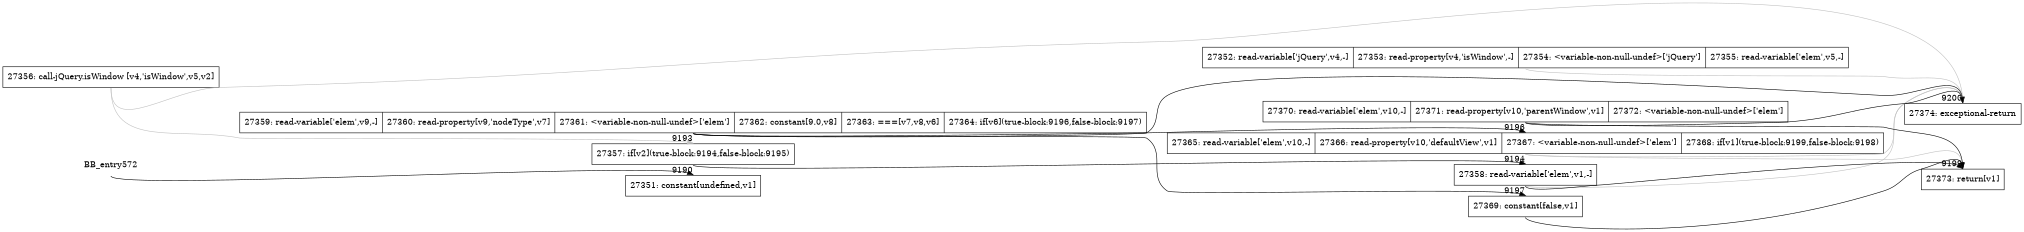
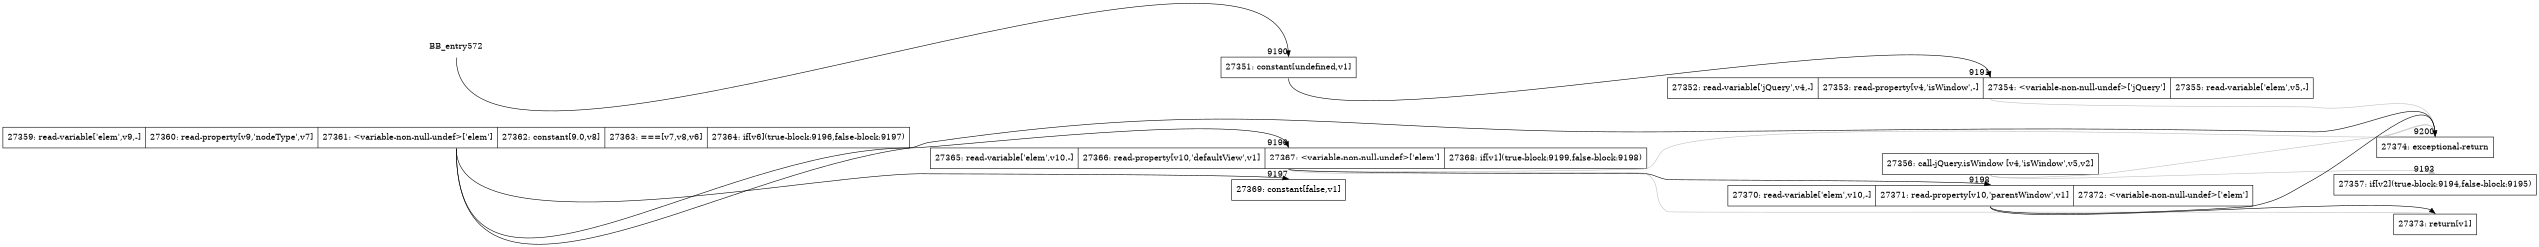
none -> (1637, 78)
(1525, 175) -> none
none -> (1671, 180)
(1749, 220) -> none
